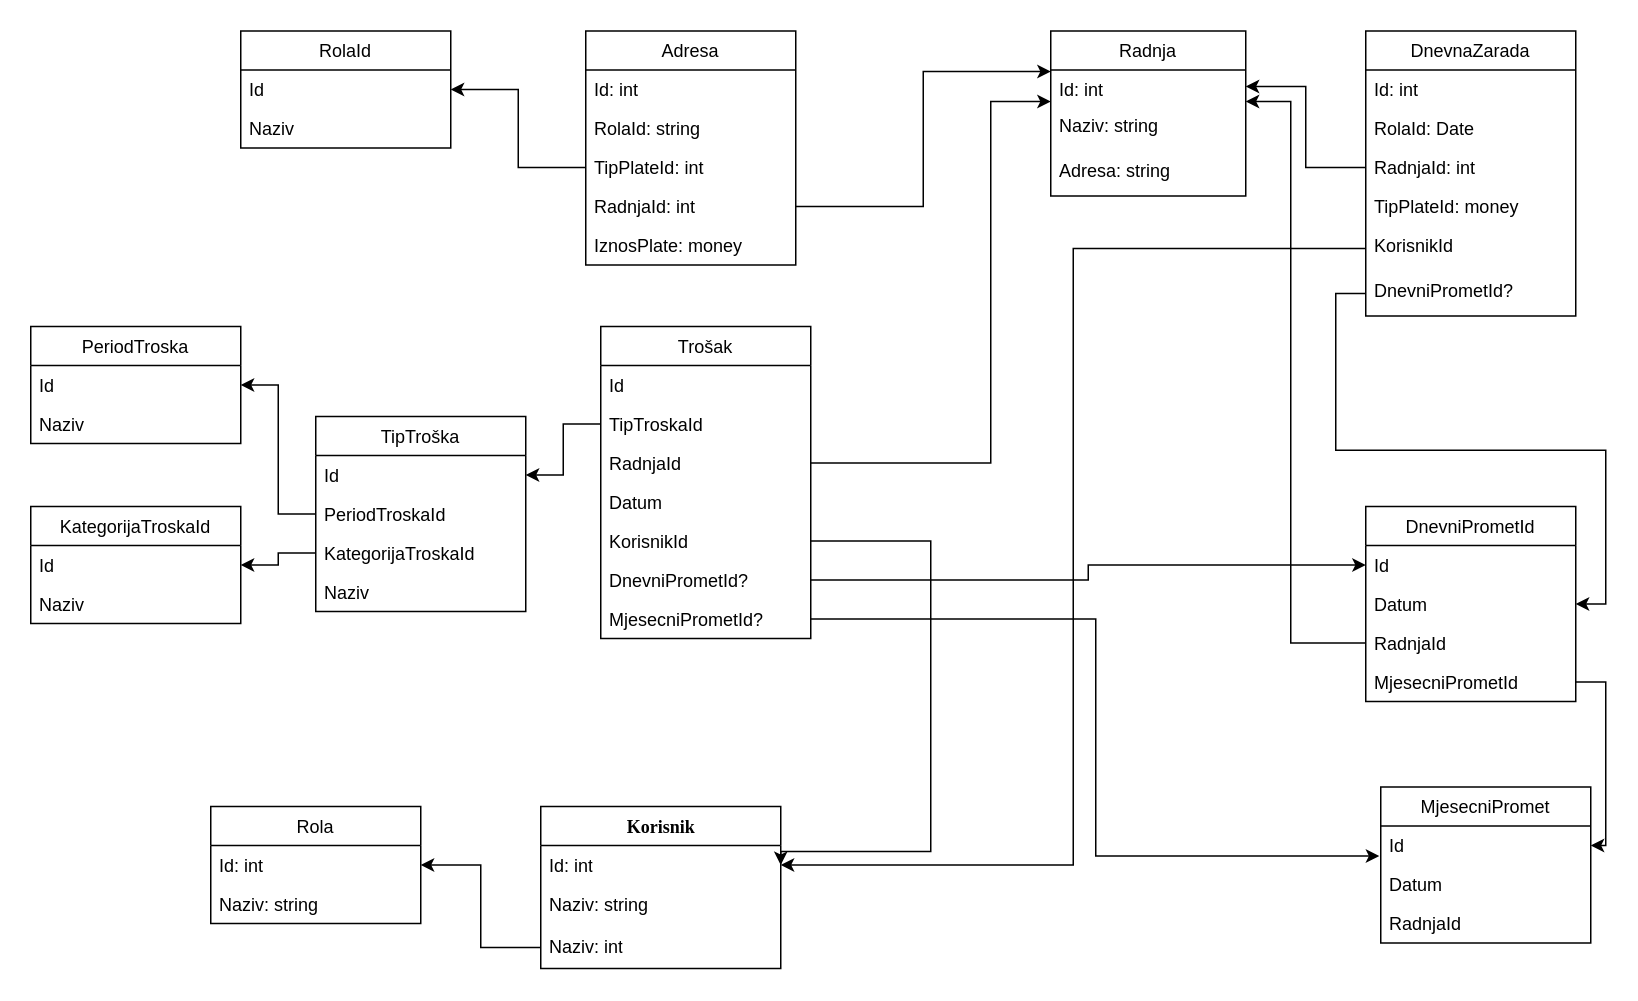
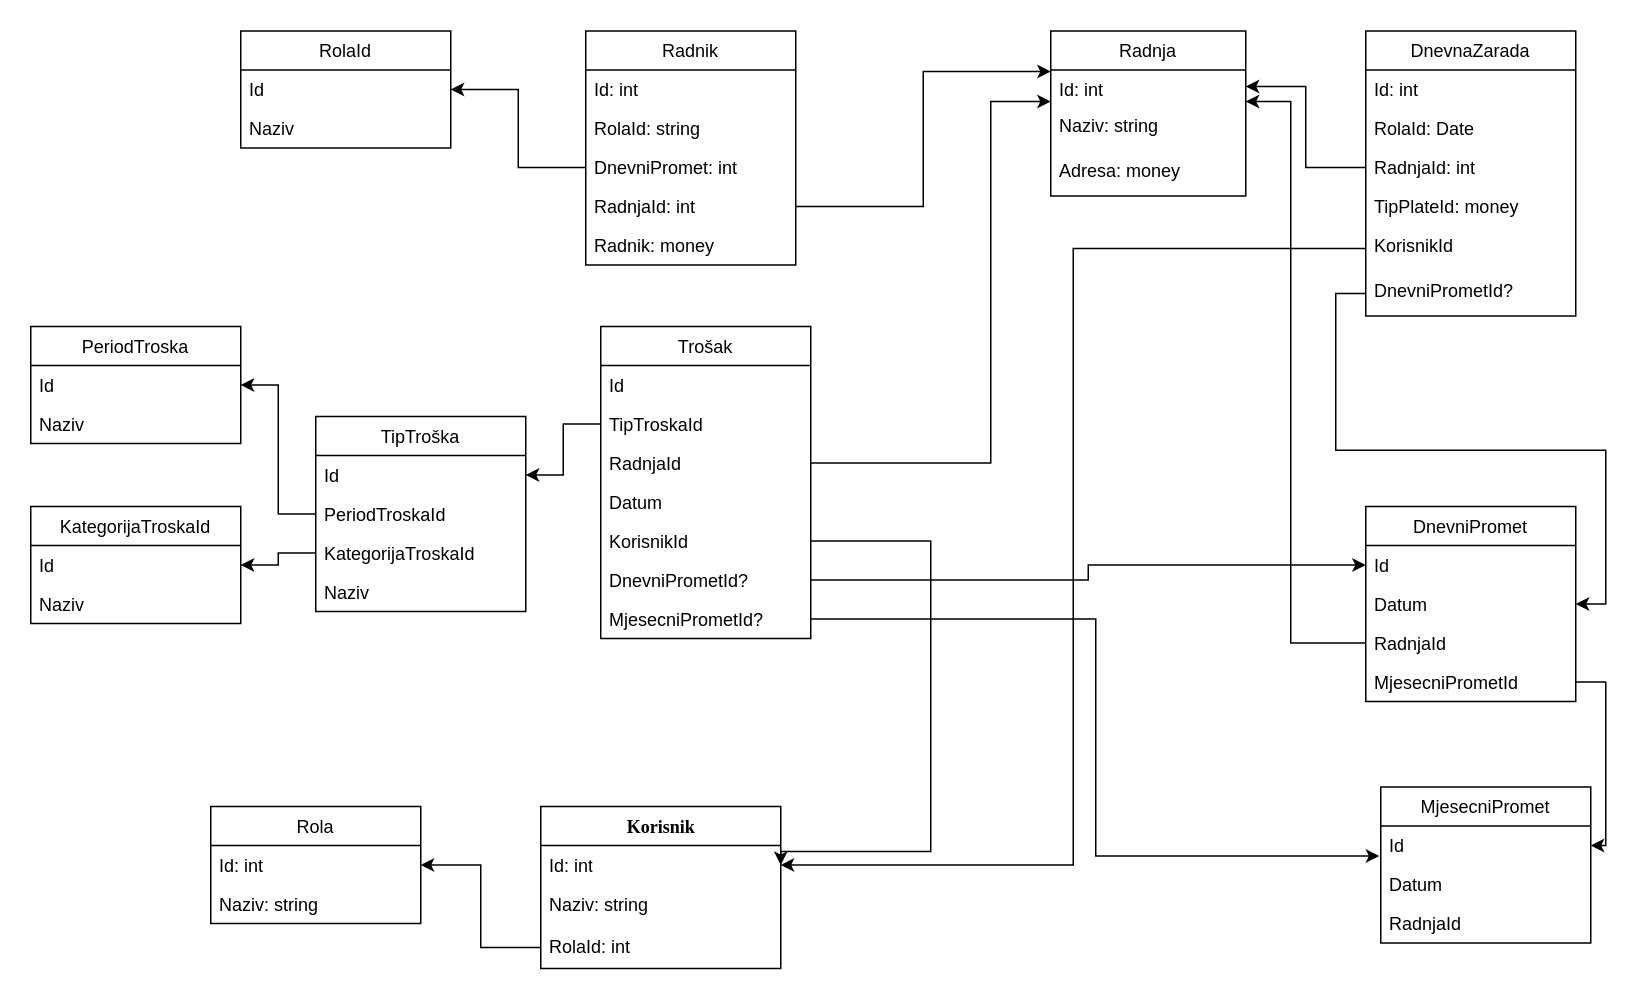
(690, 51) -> (690, 51)
(658, 168) -> (670, 168)
(1123, 171) -> (1120, 171)
(673, 246) -> (653, 246)
(1470, 527) -> (1470, 527)
(591, 948) -> (596, 948)
